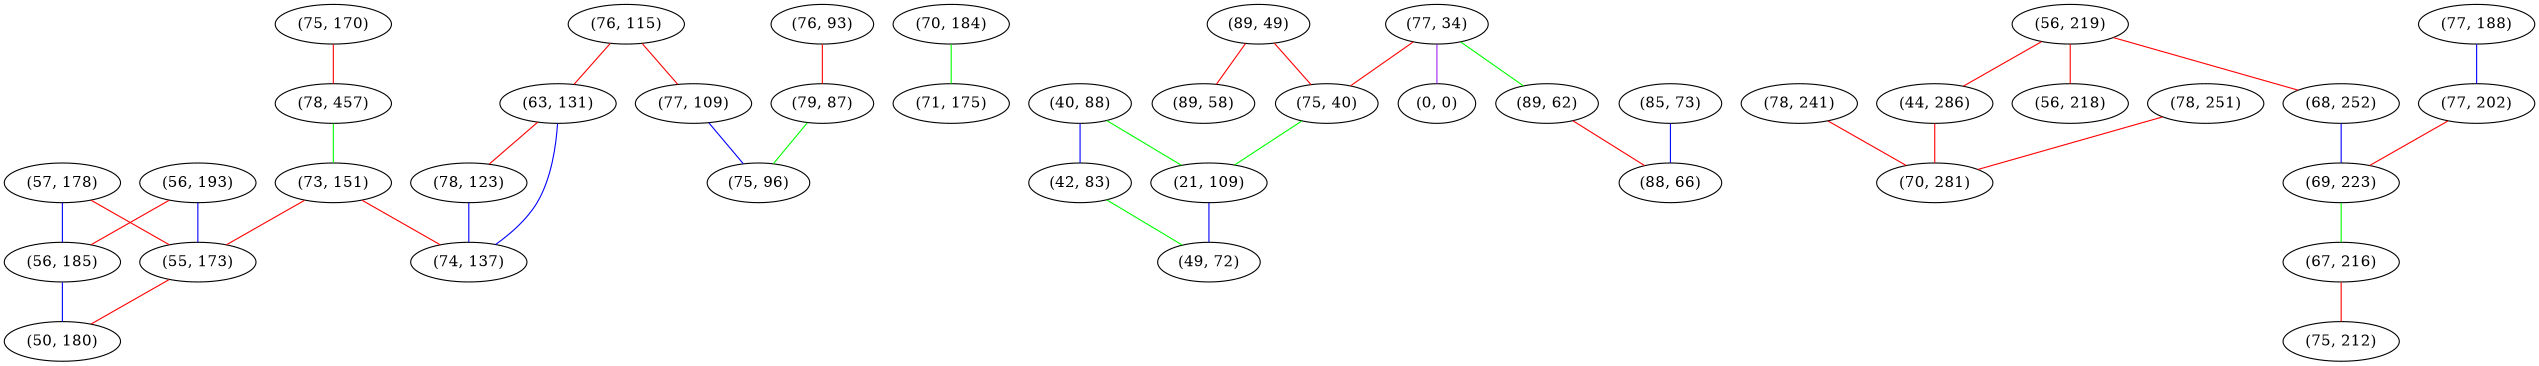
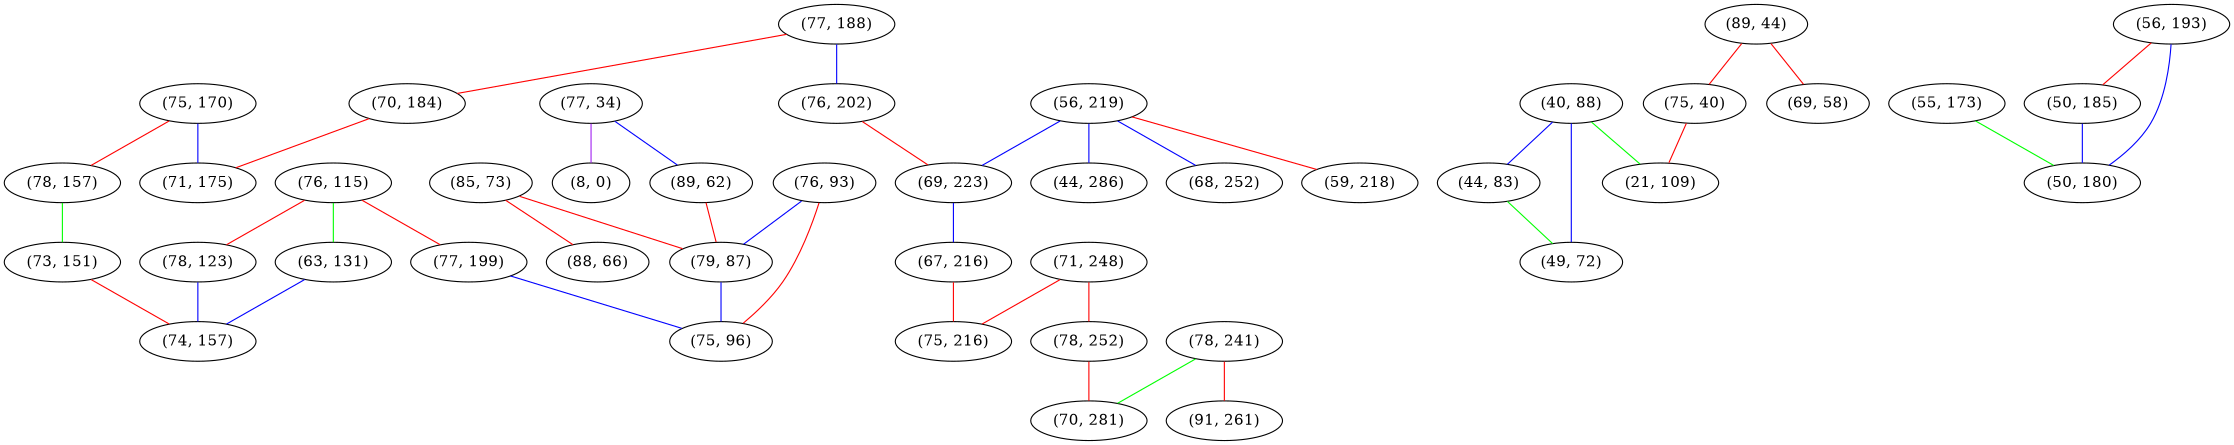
(1258, 24) -> (1756, 24)
(592, 64) -> (333, 223)
none -> (622, 64)
(822, 64) -> (773, 223)
(951, 64) -> (303, 143)
(1382, 64) -> none
(1492, 64) -> (646, 143)
(2002, 64) -> (1089, 143)
(2206, 64) -> (1157, 143)
(333, 104) -> (62, 183)
(693, 104) -> (469, 262)
(1203, 104) -> (1818, 104)
(1437, 104) -> (591, 183)
(2070, 104) -> (1360, 183)
(2206, 104) -> (1089, 341)
(2477, 104) -> (837, 104)
none -> (198, 143)
(514, 143) -> (266, 222)
(790, 143) -> (721, 302)
(1268, 143) -> (1678, 143)
(1609, 143) -> (711, 222)
(1670, 143) -> (539, 222)
(1867, 143) -> (1157, 381)
(1935, 143) -> none
(2341, 143) -> (1021, 143)
(62, 183) -> none
(1080, 183) -> (1489, 183)
(266, 222) -> none
none -> (601, 222)
(198, 223) -> (2156, 113)
(1209, 223) -> (1571, 183)
(2341, 223) -> (953, 223)
(62, 262) -> (2082, 104)
(469, 262) -> (198, 341)
none -> (1089, 262)
none -> (791, 269)
(130, 302) -> (2015, 143)
(2341, 341) -> (953, 341)
none -> (1224, 421)
